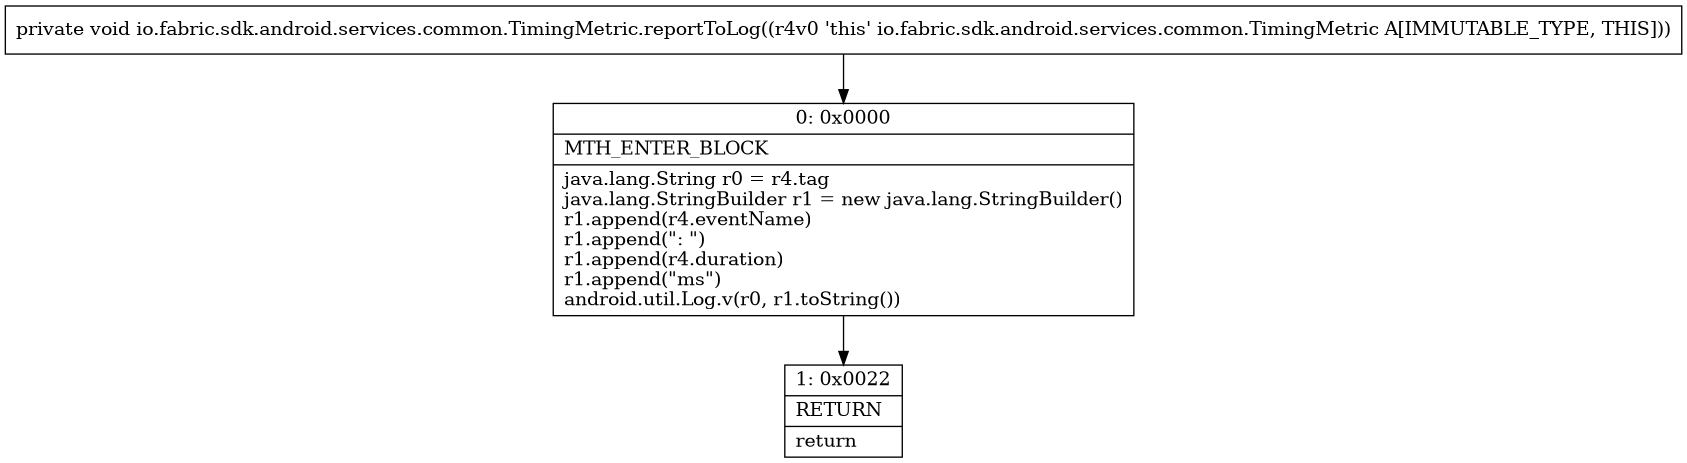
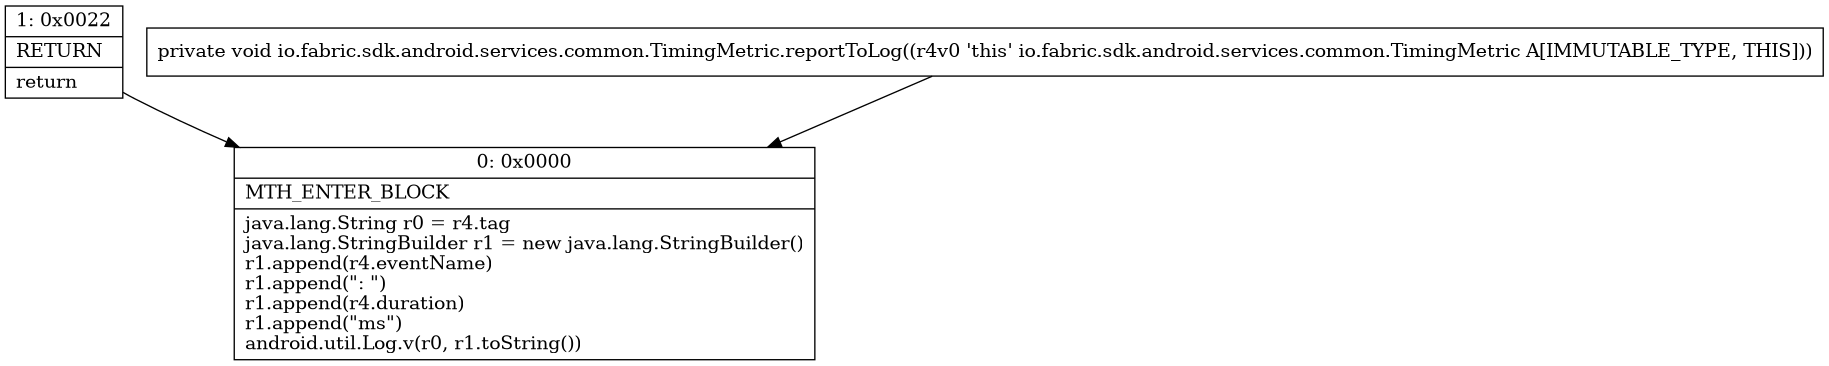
(844, 334) -> (174, 118)
